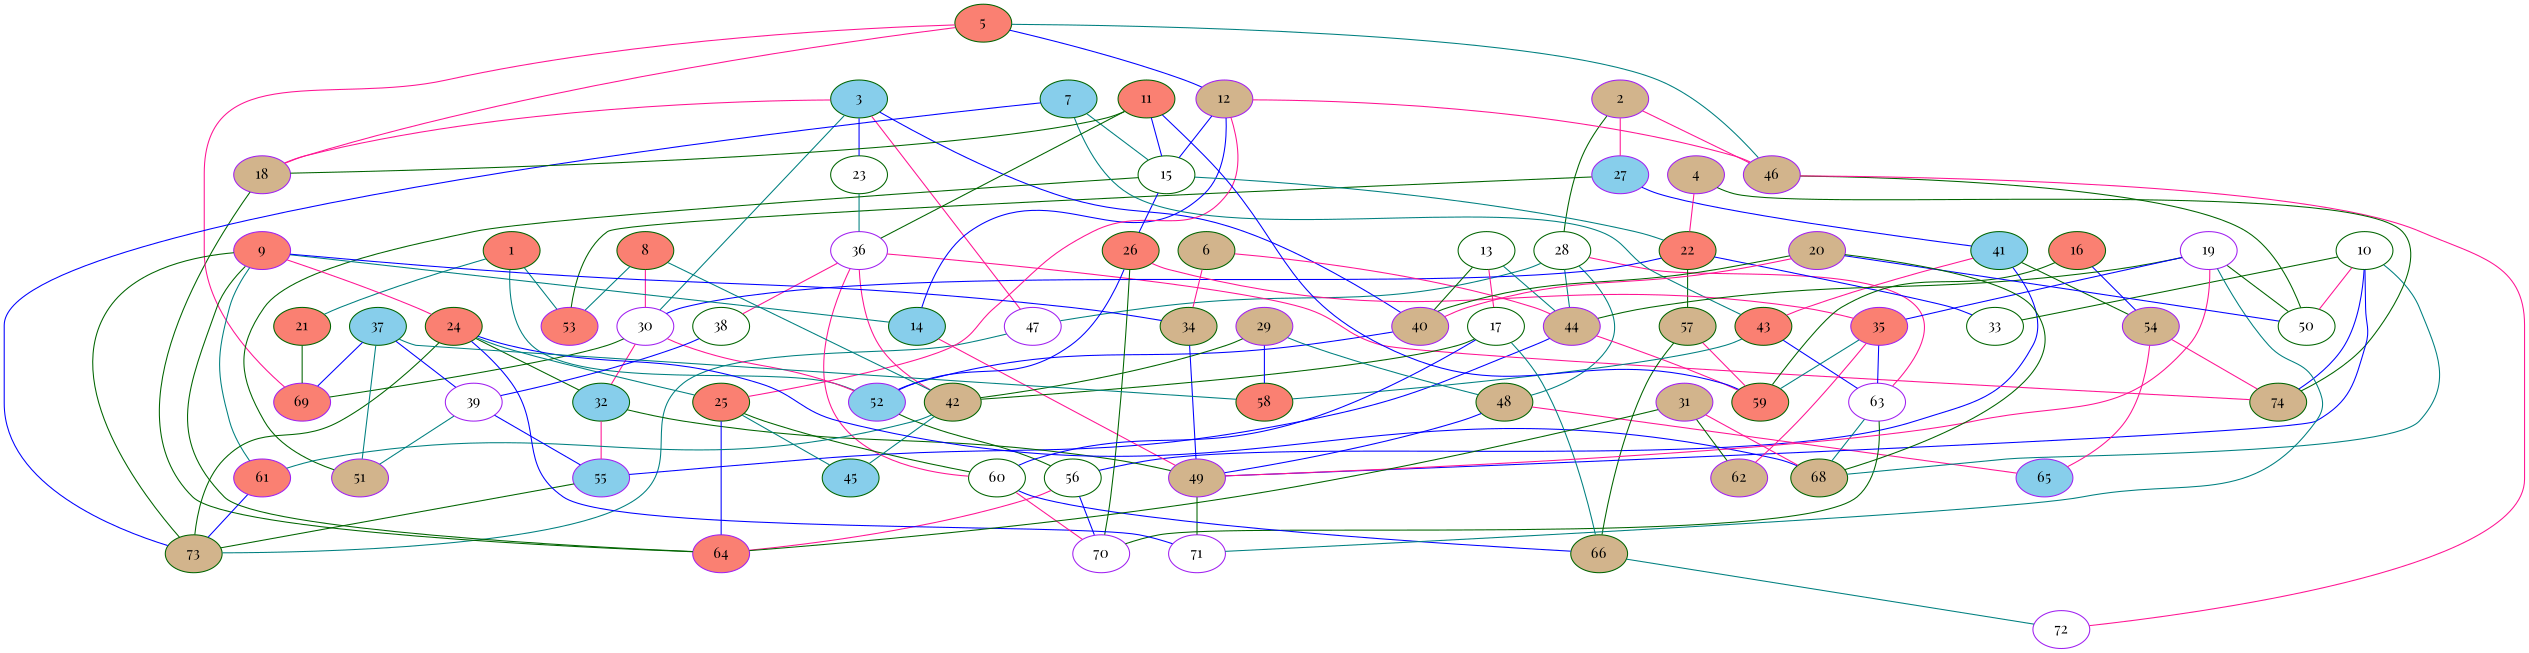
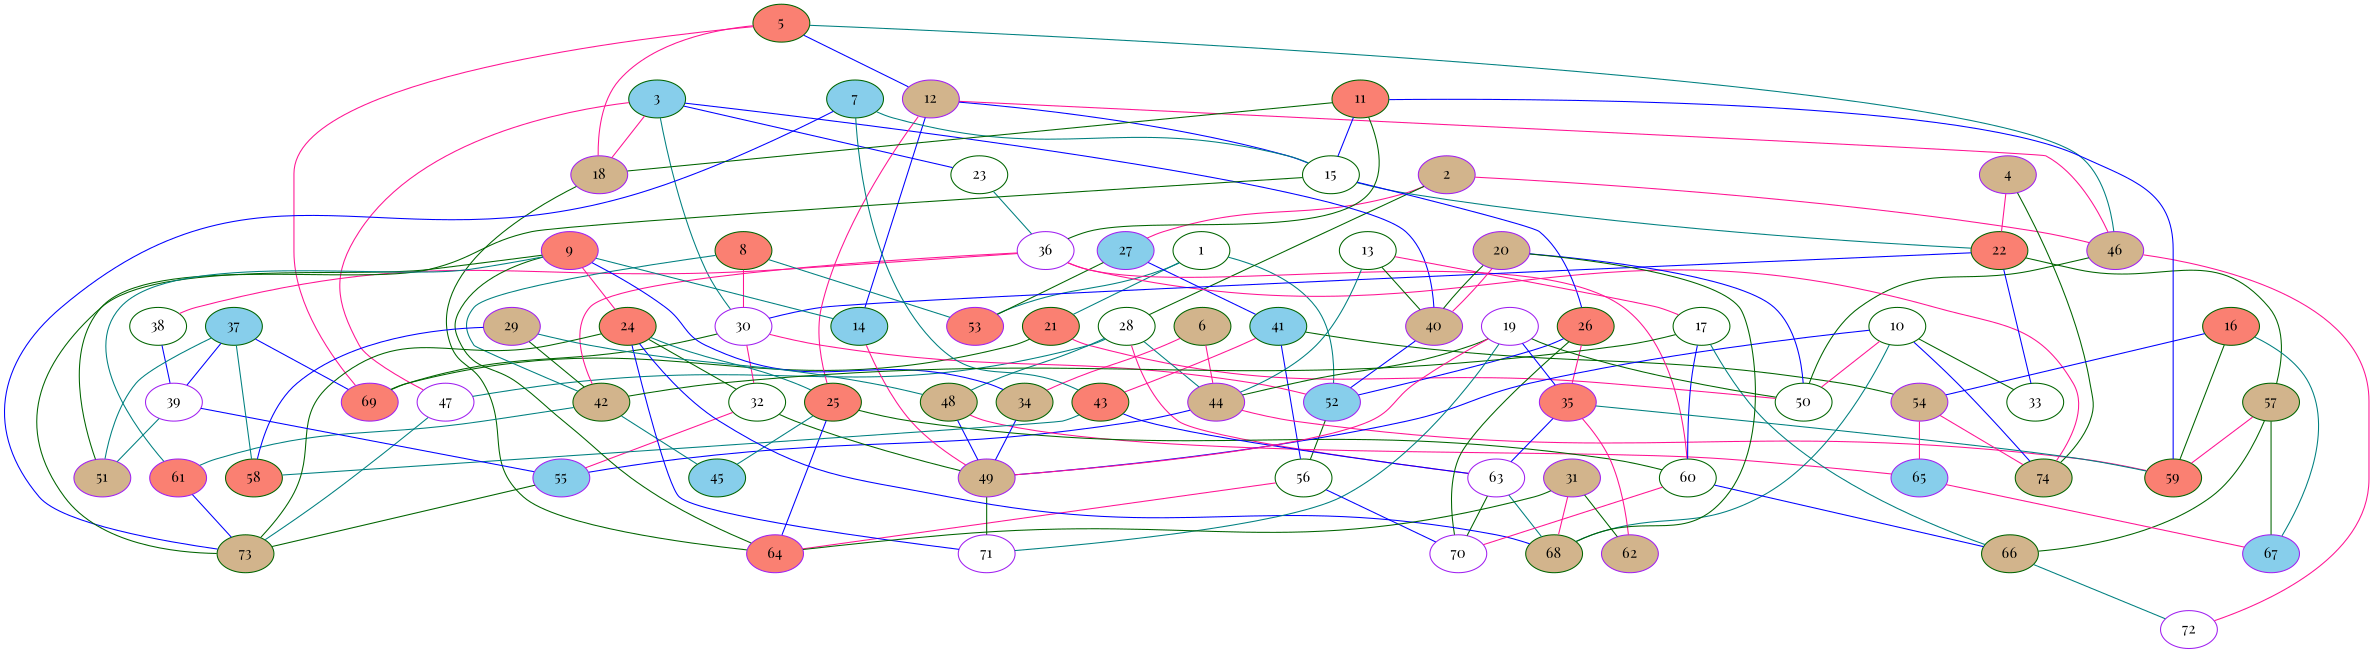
(512, 251) -> (1201, 251)
none -> (1387, 379)
(601, 402) -> (757, 402)
none -> (2271, 554)
